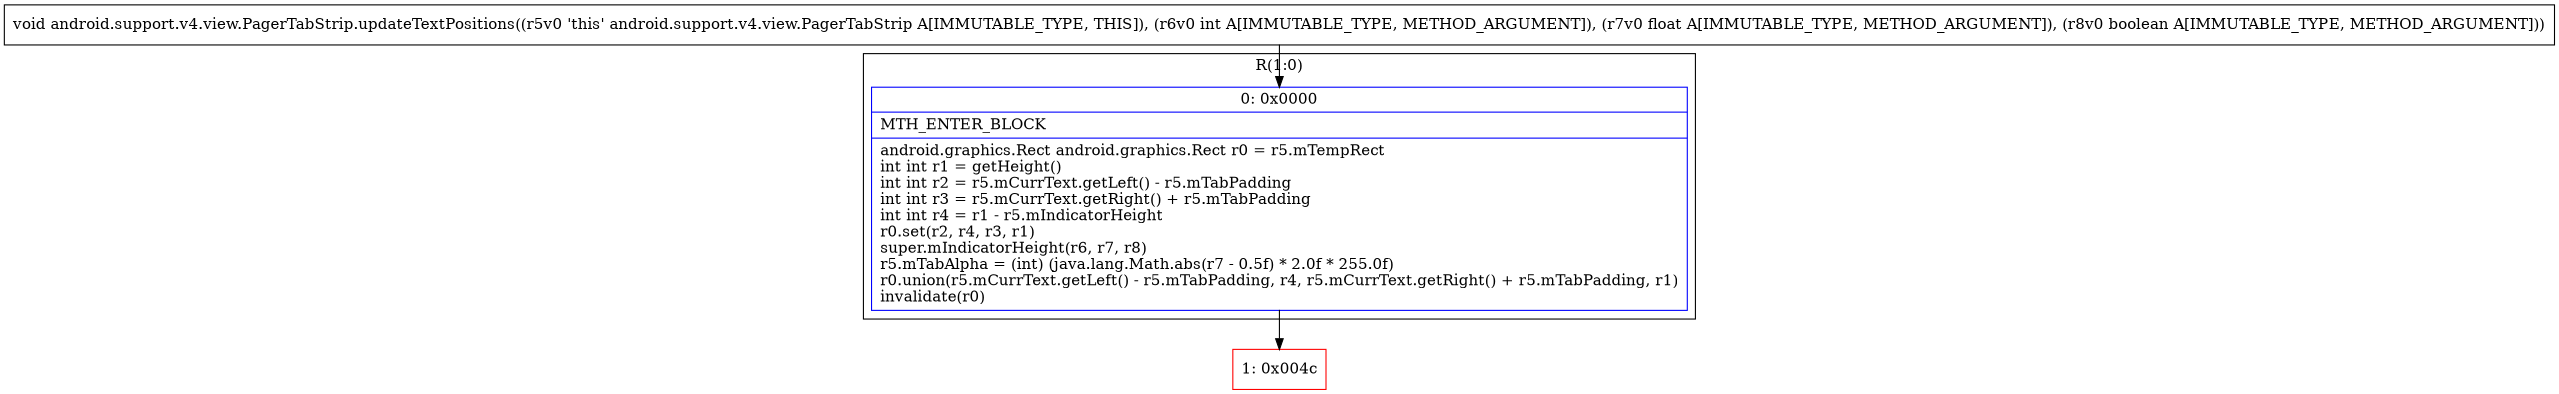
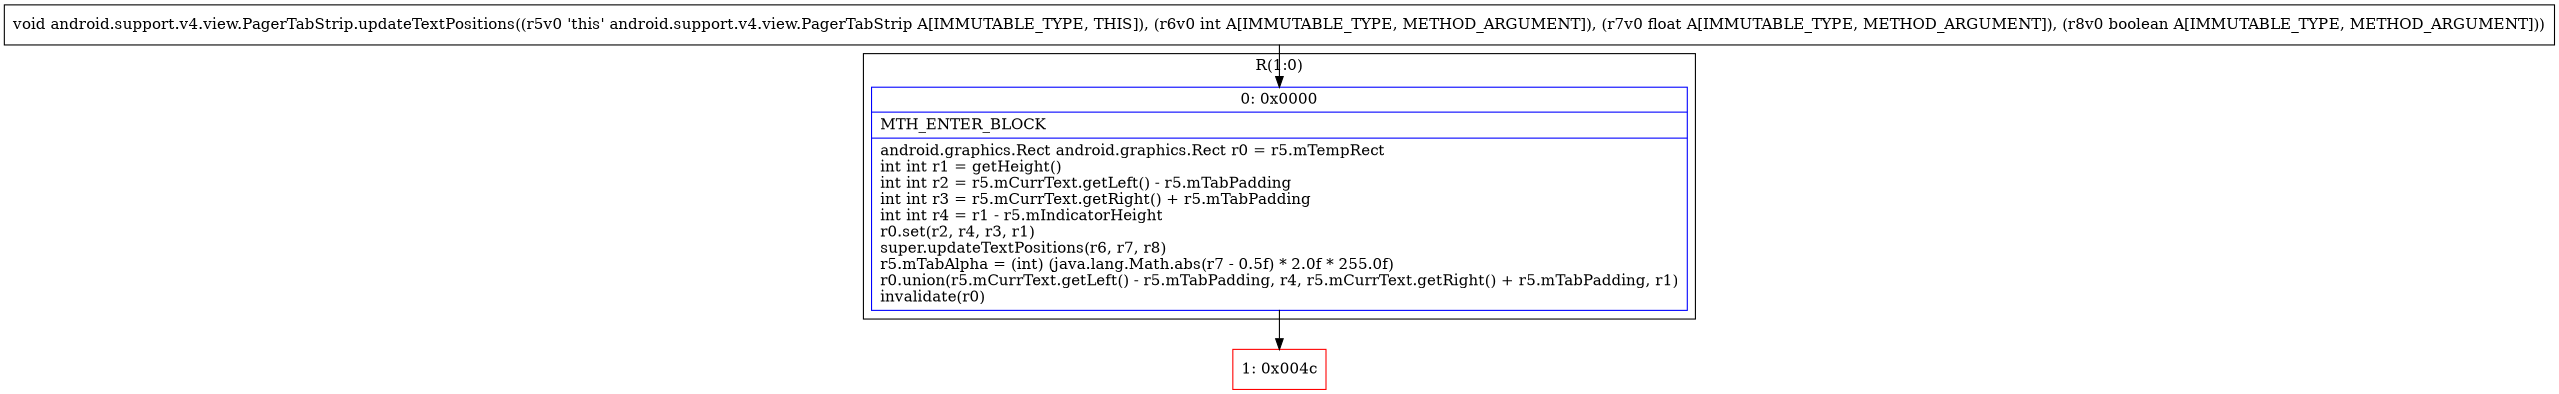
(1014, 248) -> (1024, 248)
